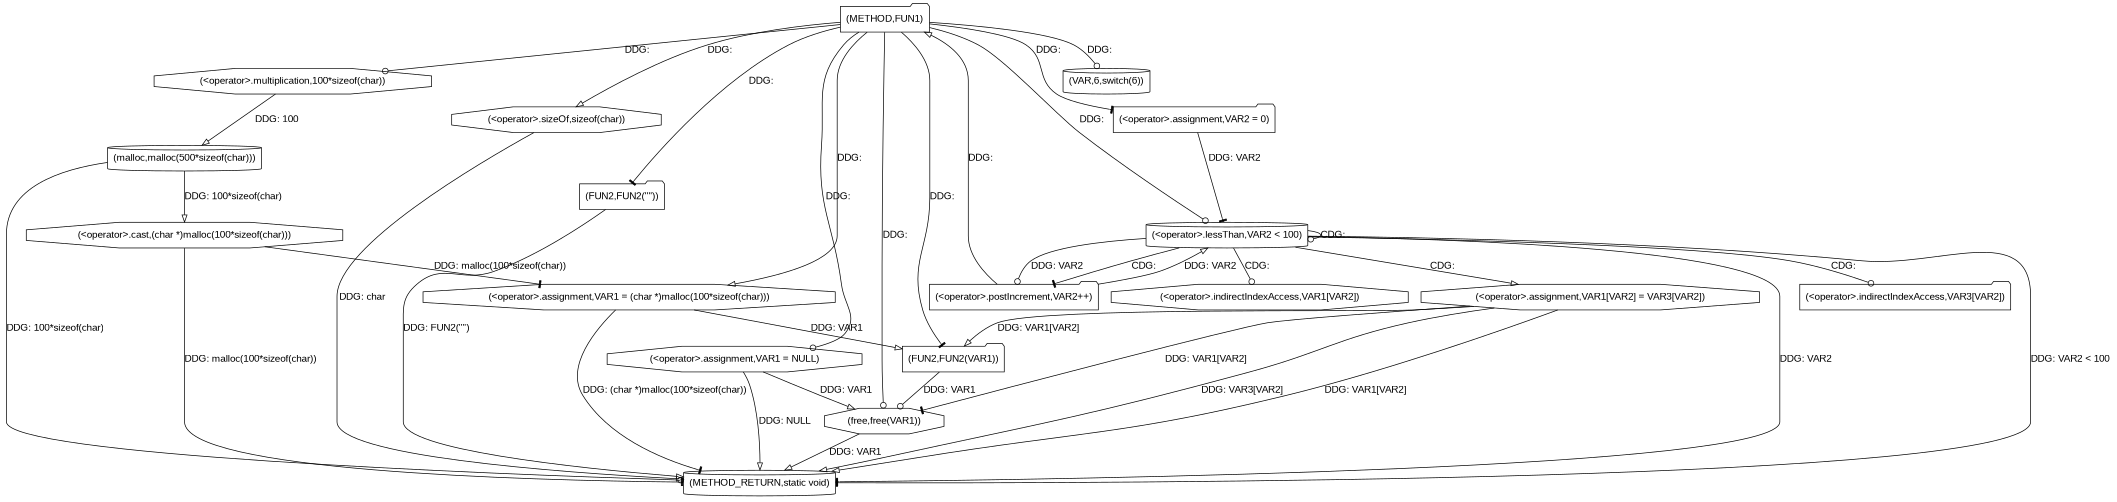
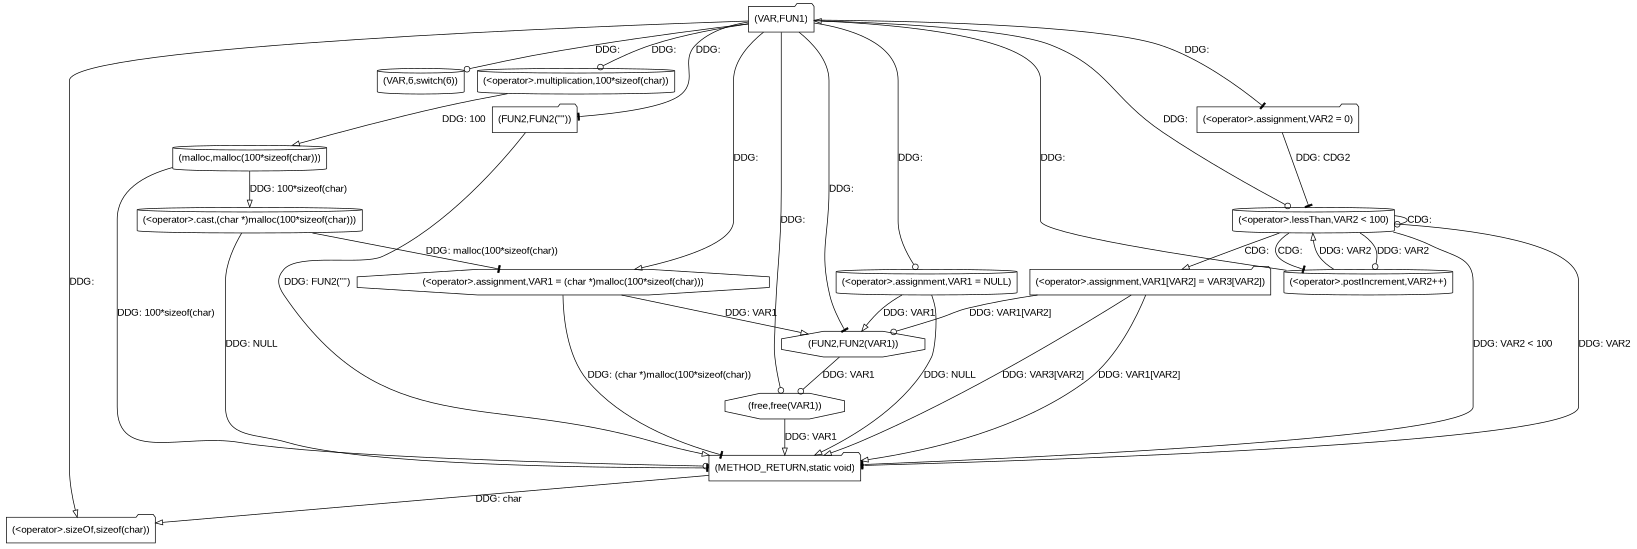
(885, 19) -> (781, 19)
(293, 81) -> (576, 81)
(556, 120) -> (81, 530)
(185, 158) -> (250, 158)
(1234, 158) -> (1323, 158)
(185, 235) -> (250, 220)
(1014, 297) -> (1368, 282)
(1260, 297) -> none
(1590, 297) -> (1150, 282)
(1905, 297) -> none
(1219, 311) -> (966, 309)
(1194, 340) -> none
(251, 359) -> (252, 344)
(735, 359) -> (927, 282)
(953, 359) -> (853, 344)
(805, 389) -> (882, 308)
(337, 403) -> (436, 499)
(760, 483) -> (785, 468)
